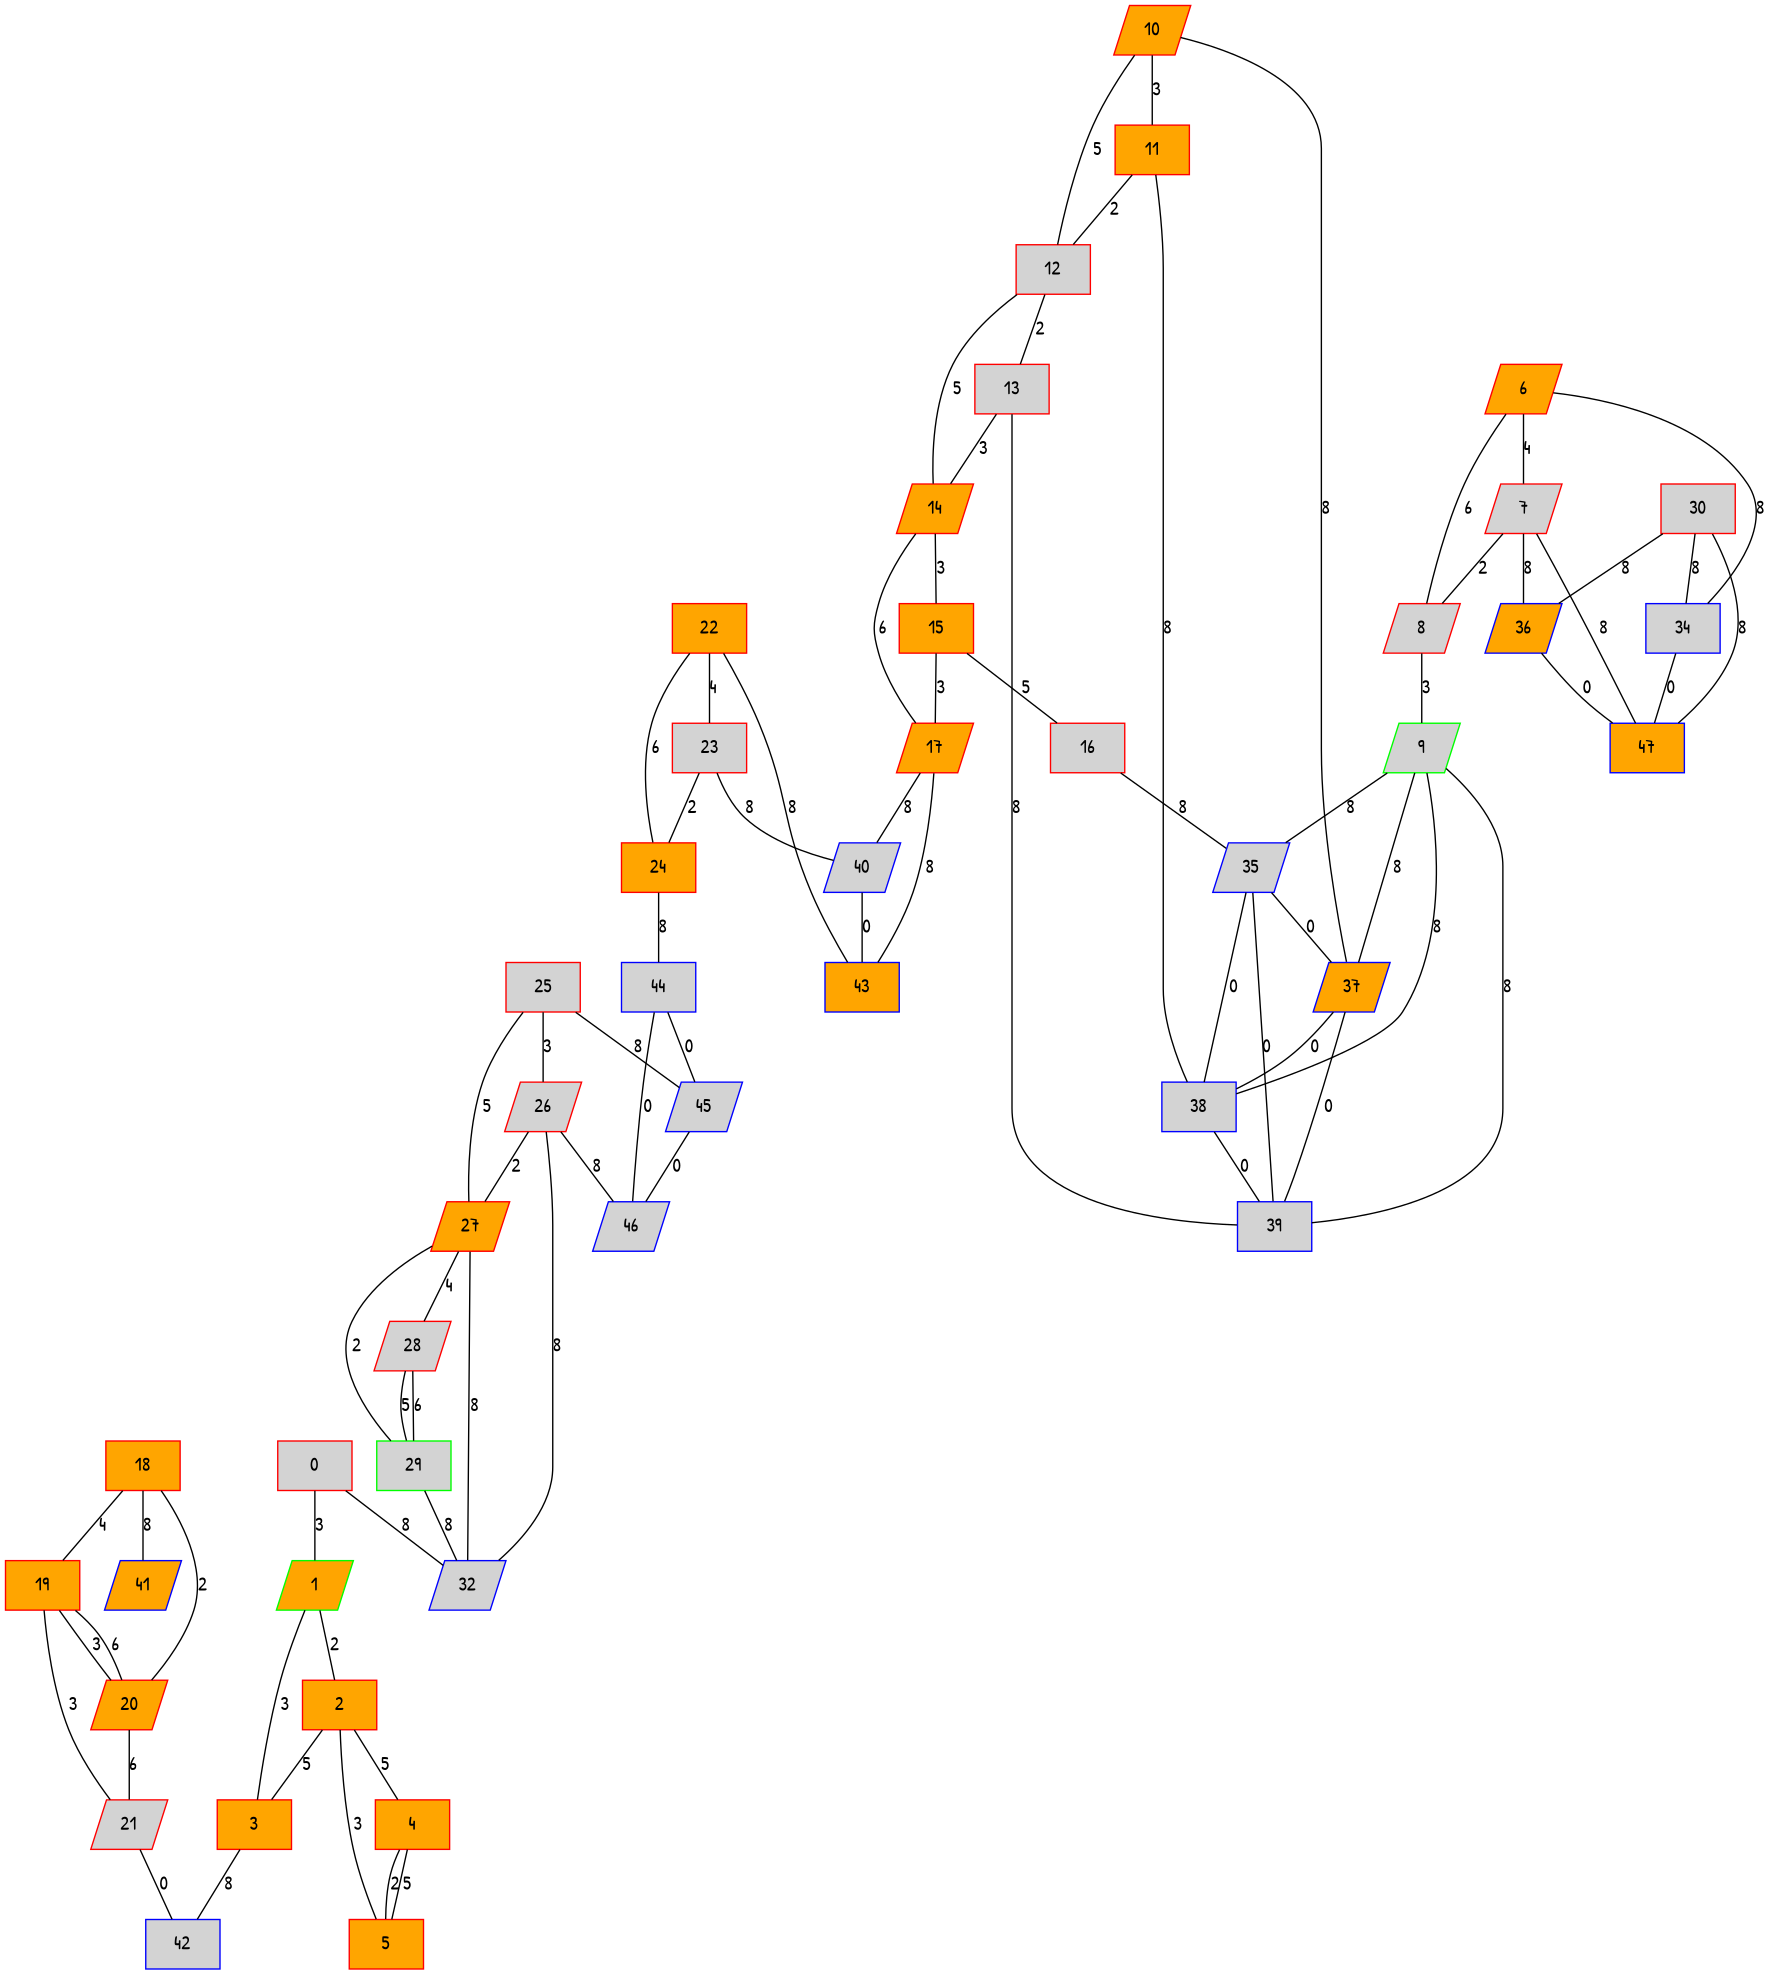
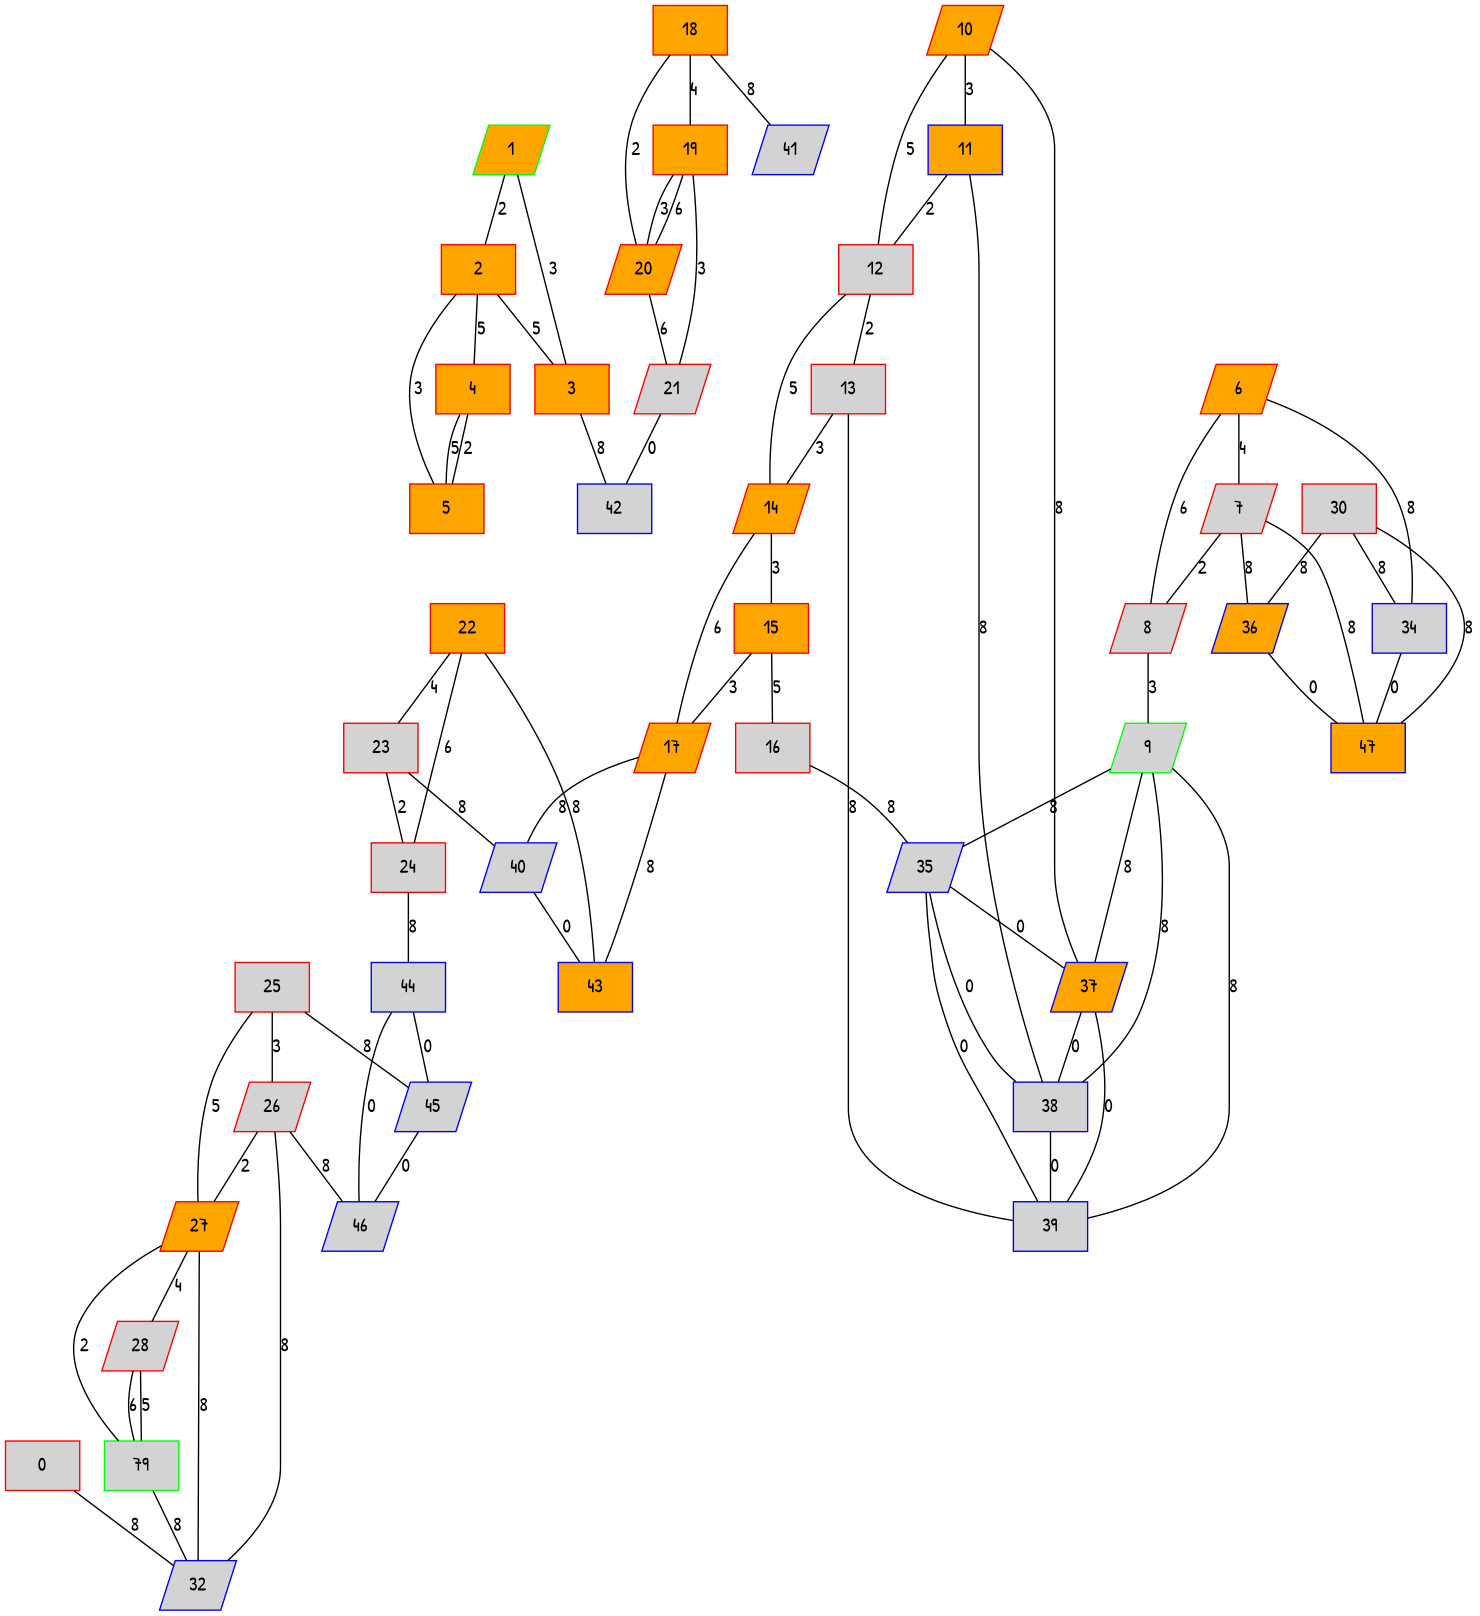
(1152, 150) -> (965, 150)
(659, 868) -> (408, 868)
(414, 1466) -> (142, 1466)
(315, 1526) -> none
(143, 1585) -> (791, 150)
